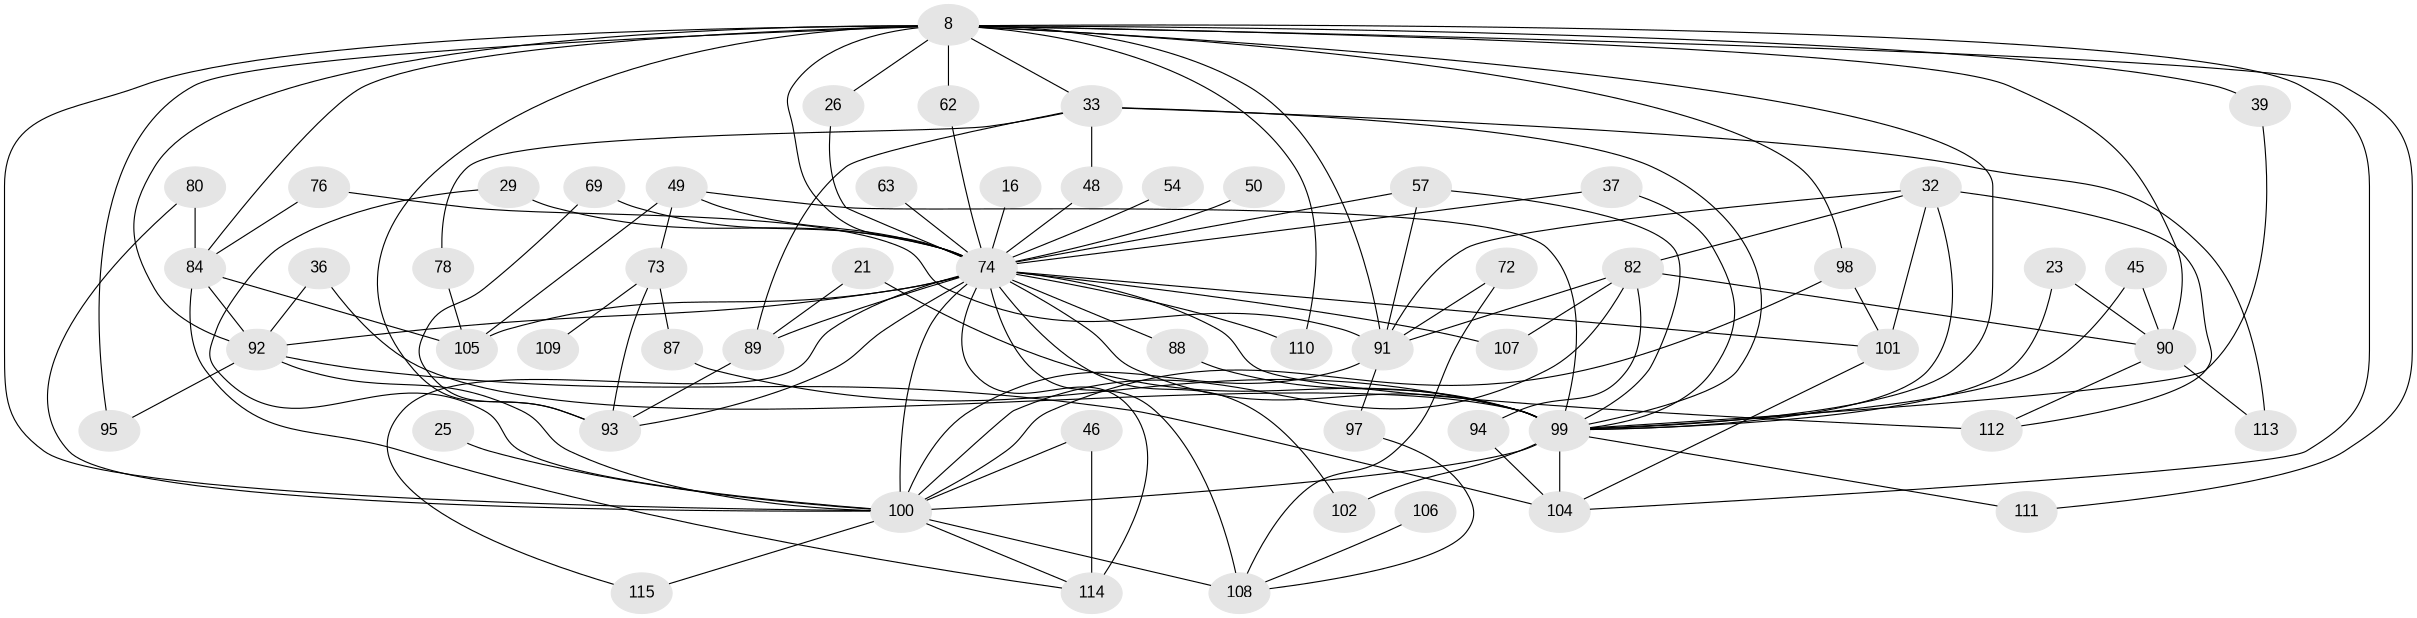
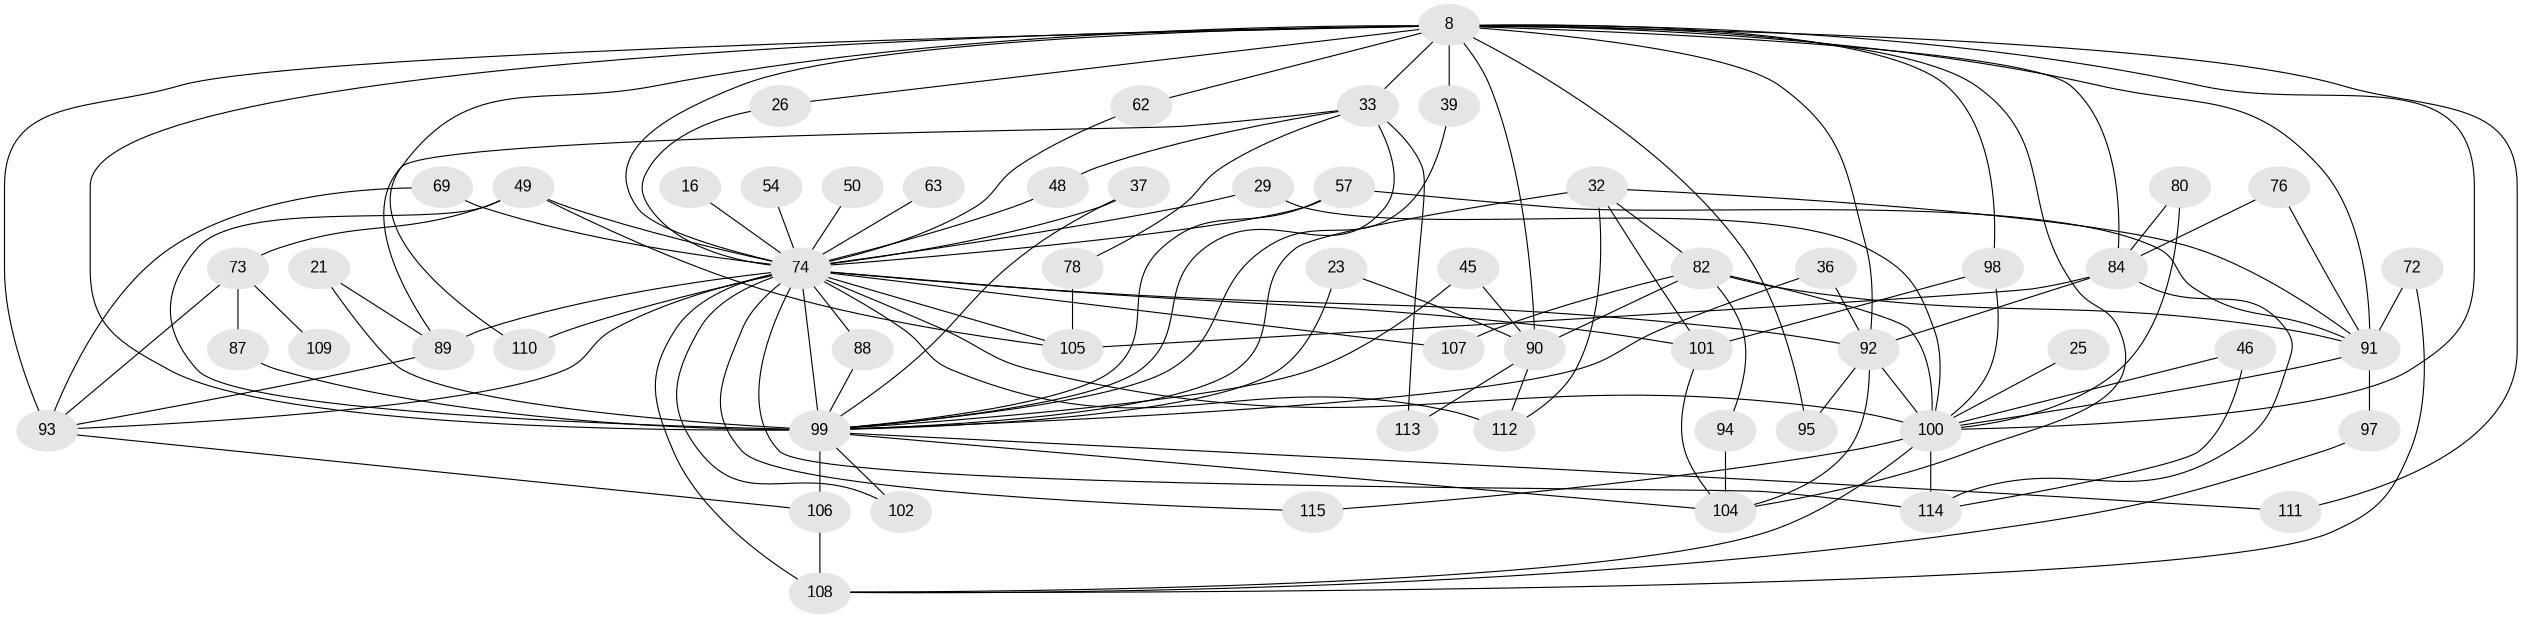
none -> (433, 471)
(1236, 489) -> (820, 469)
